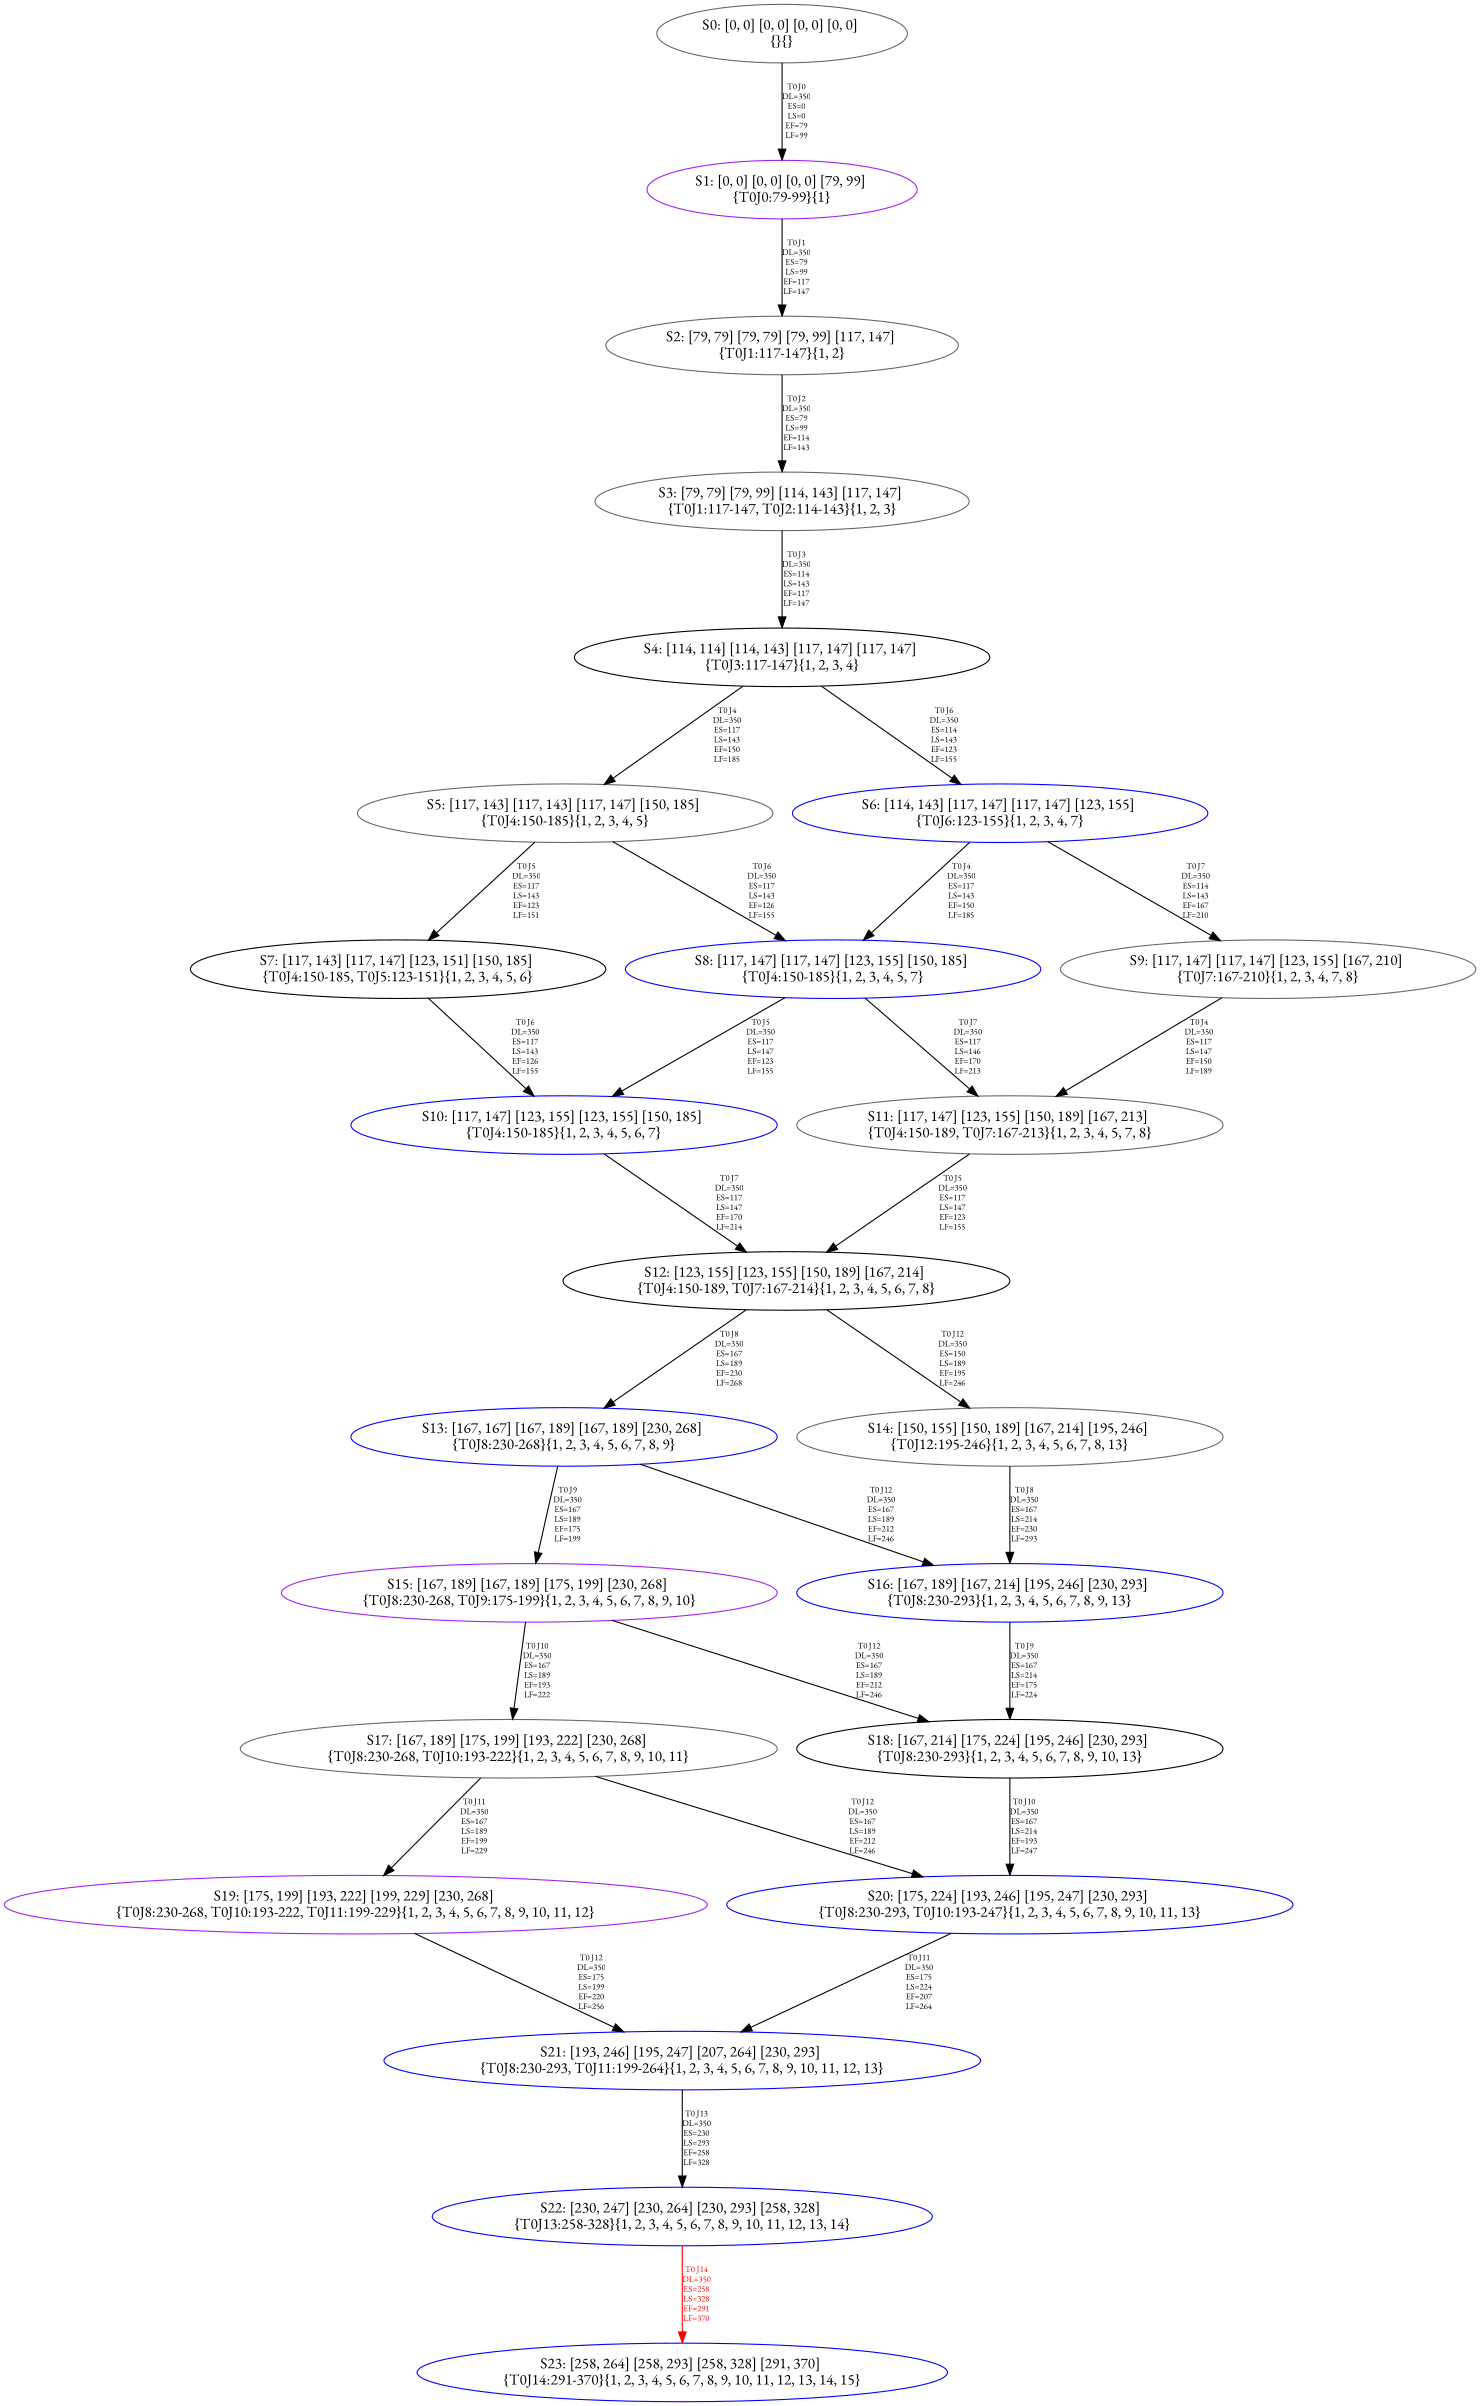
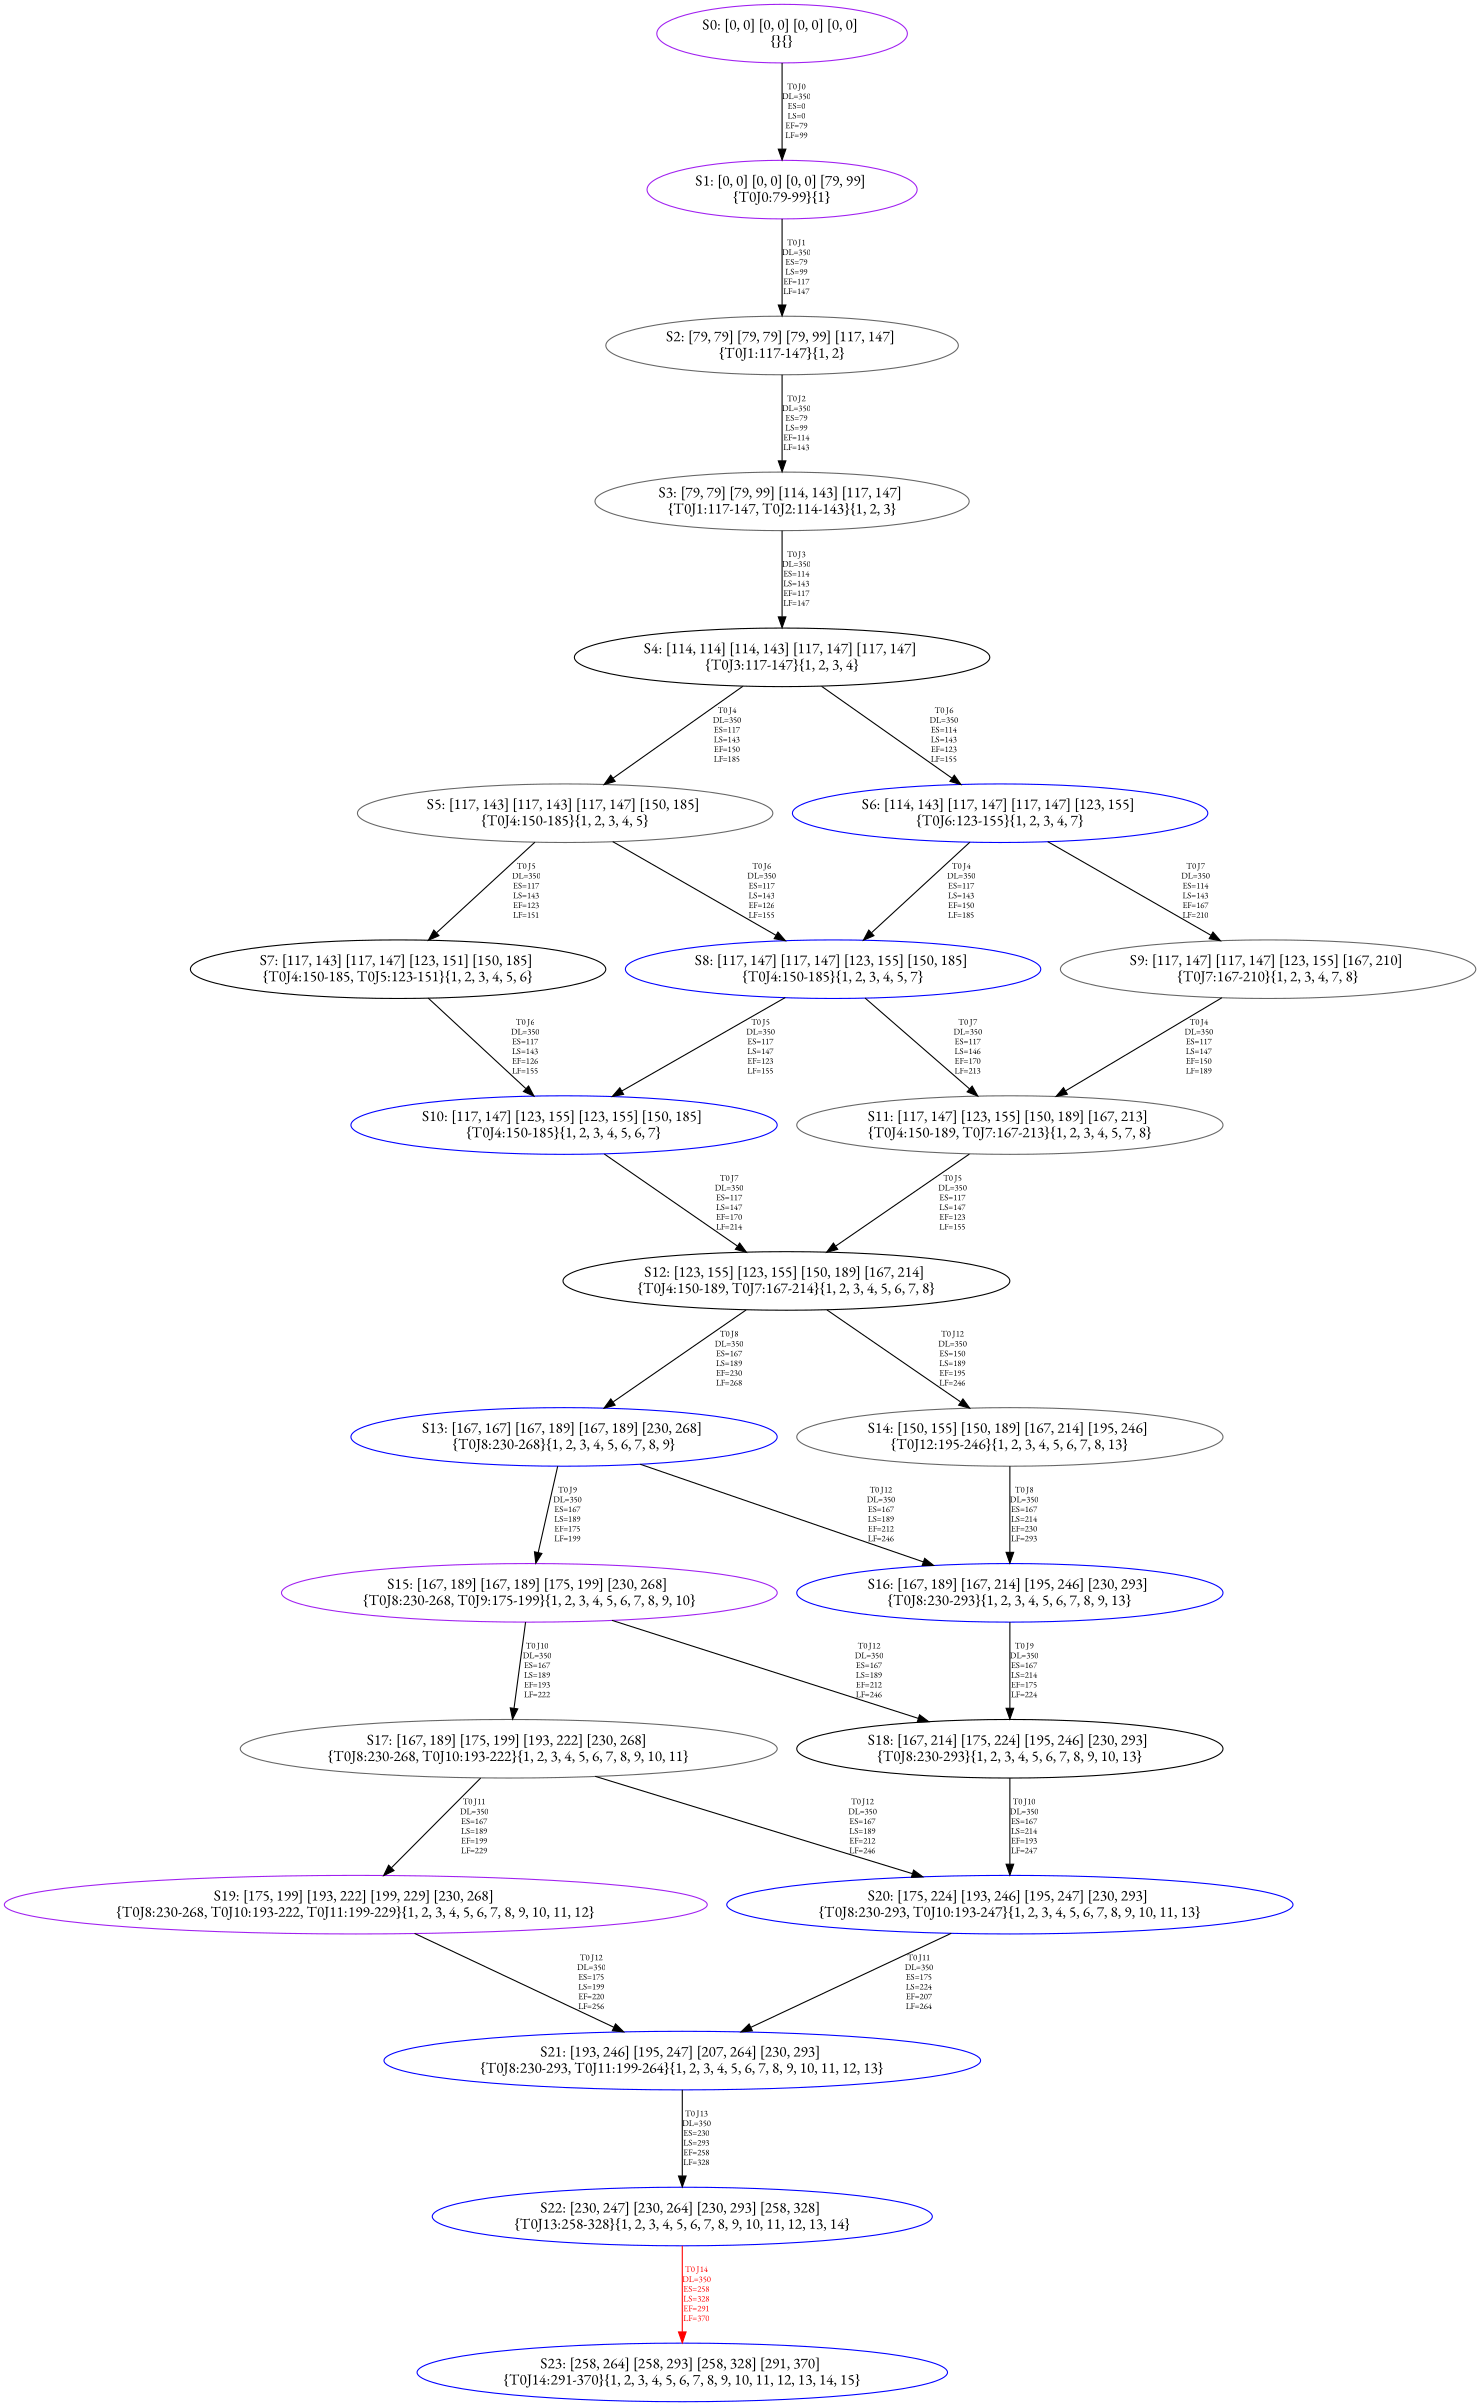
(782, 34) -> (782, 34)
